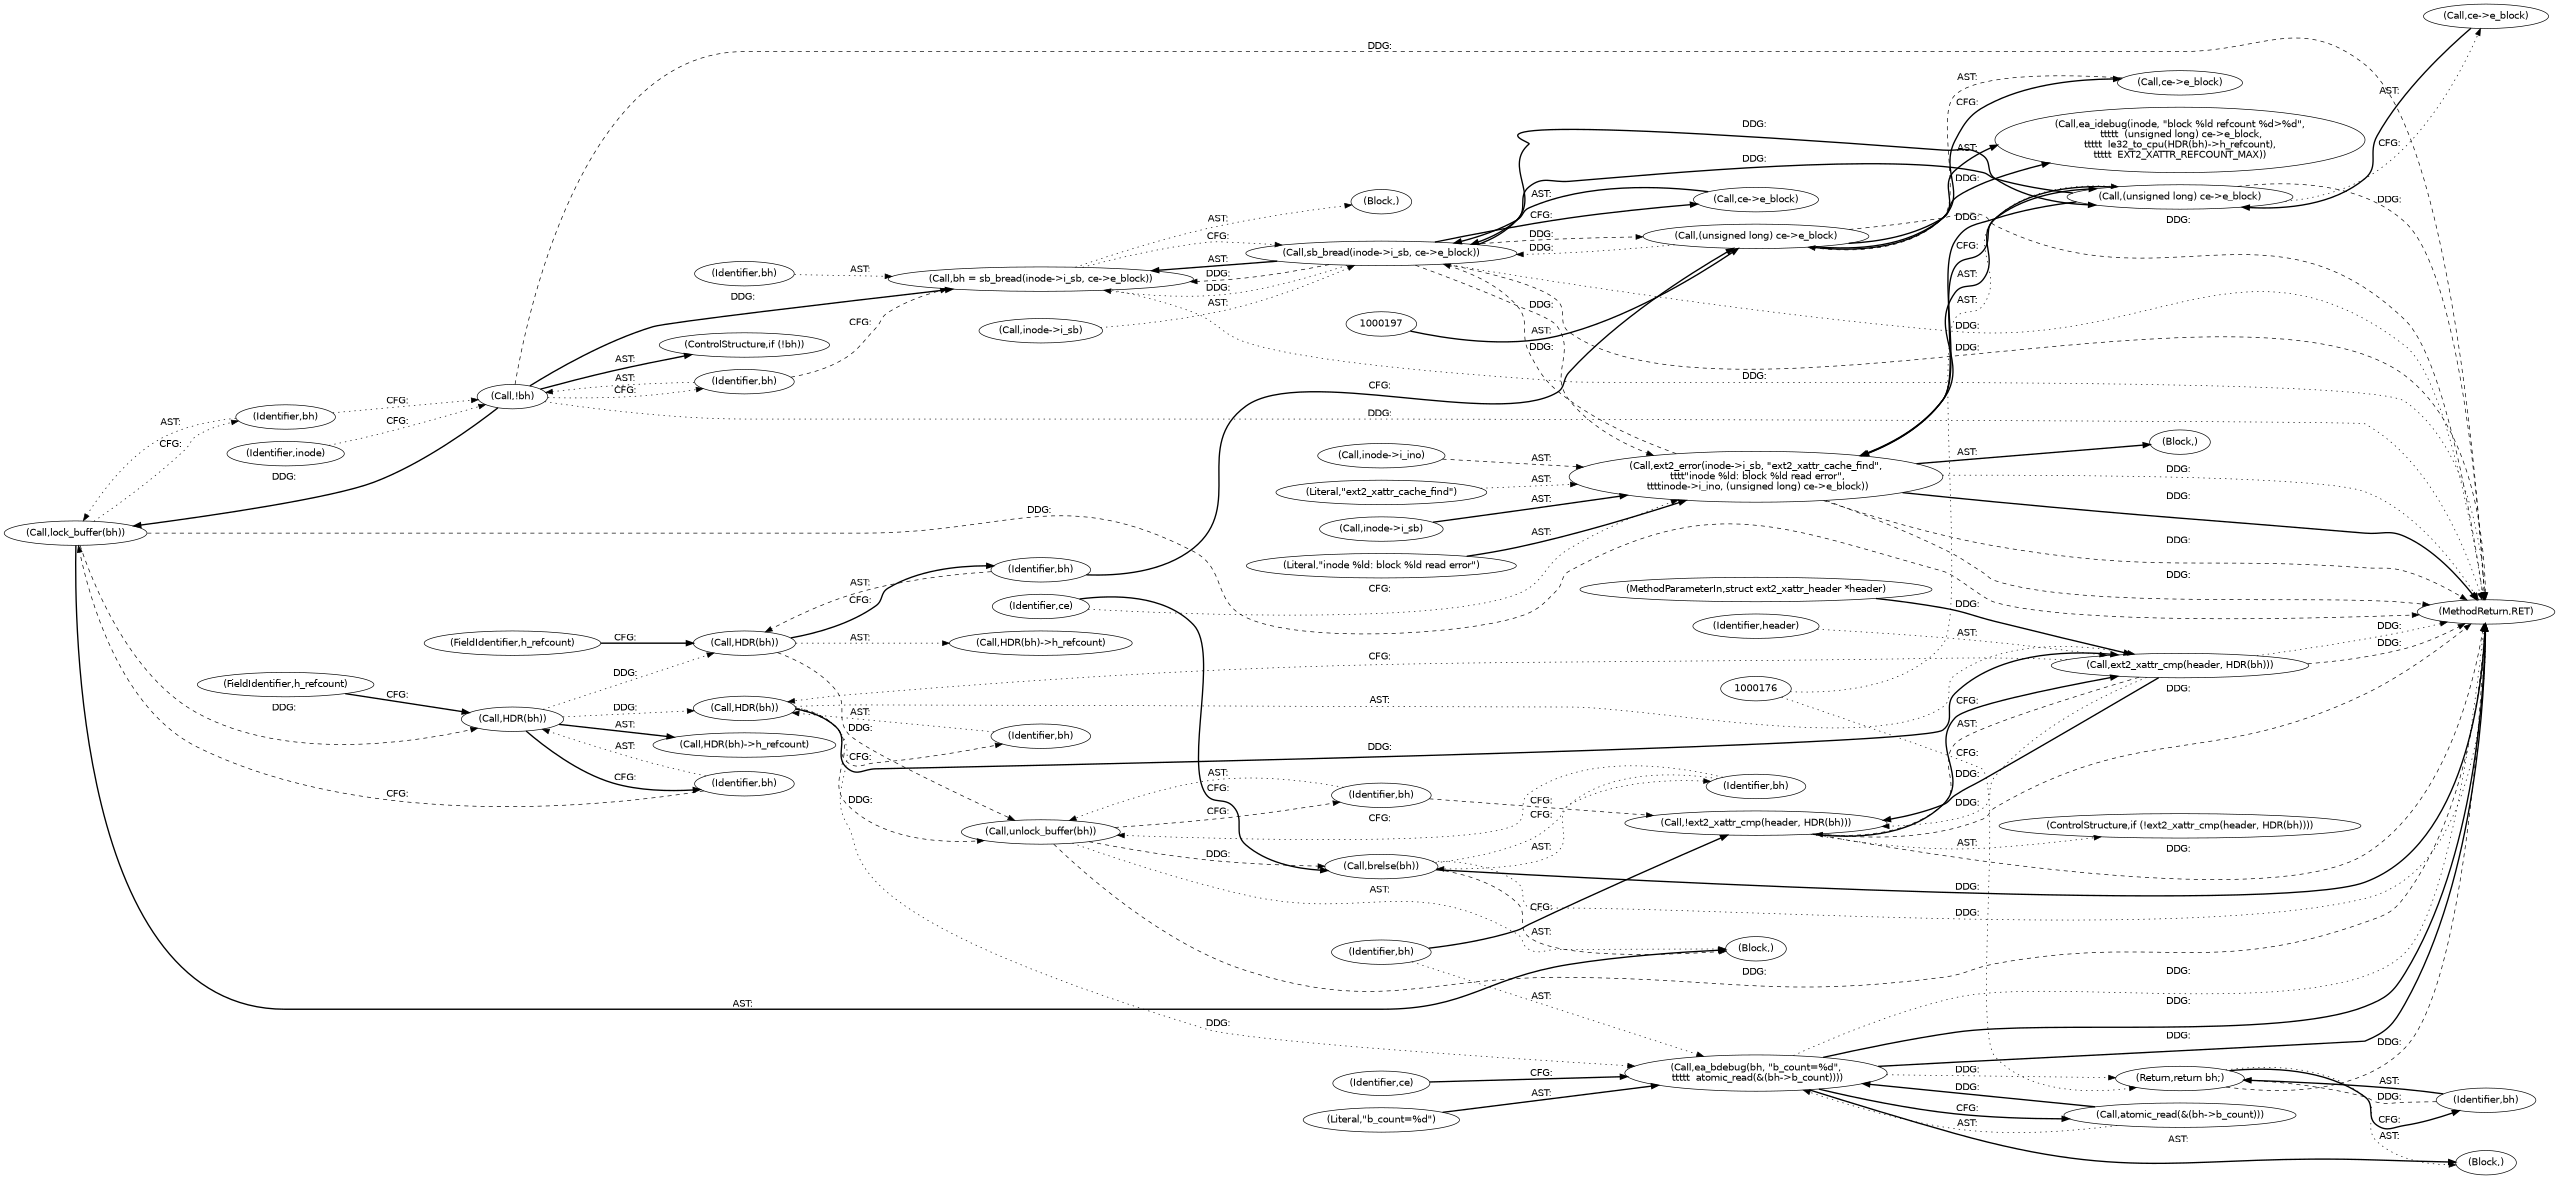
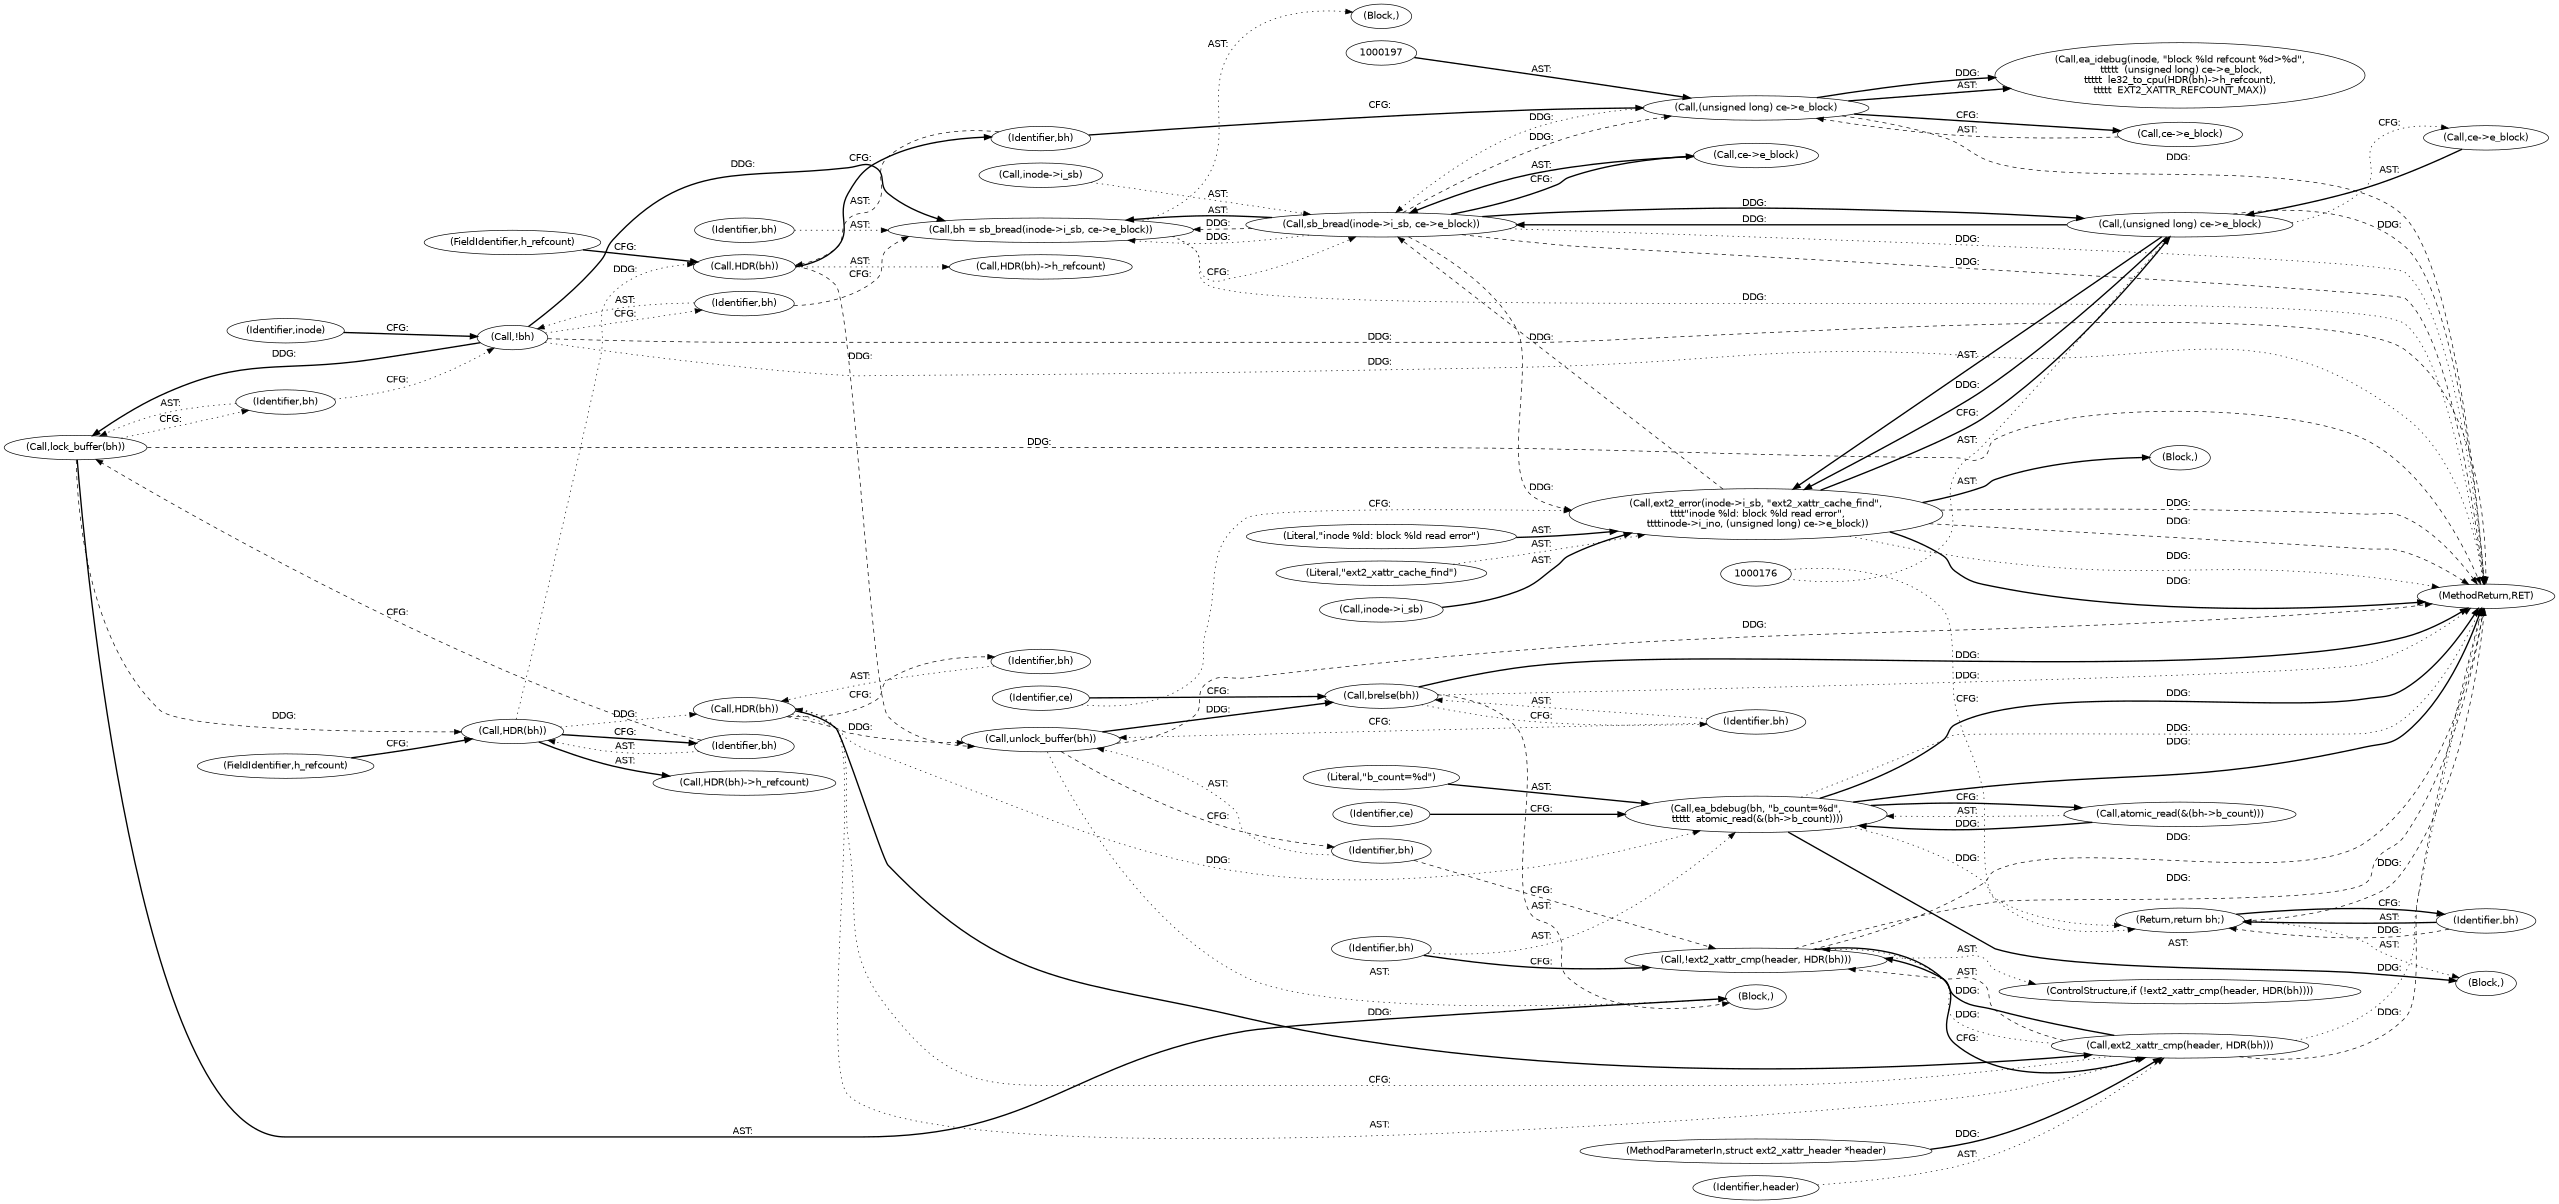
(744, 345) -> none
(404, 428) -> (407, 334)
(1381, 456) -> none
(1203, 859) -> (1214, 718)
